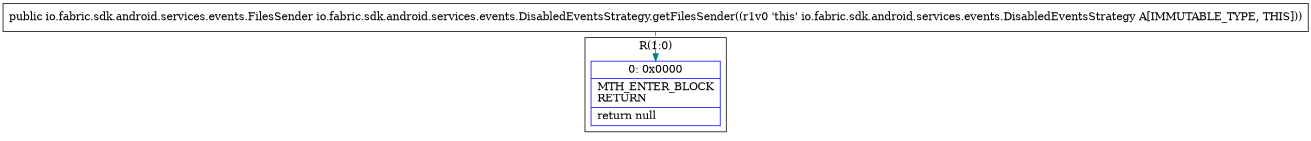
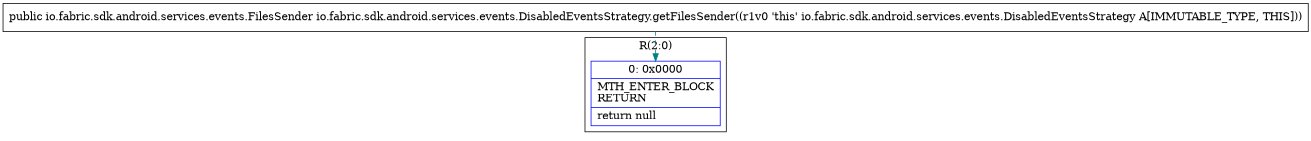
(656, 46) -> (656, 46)
